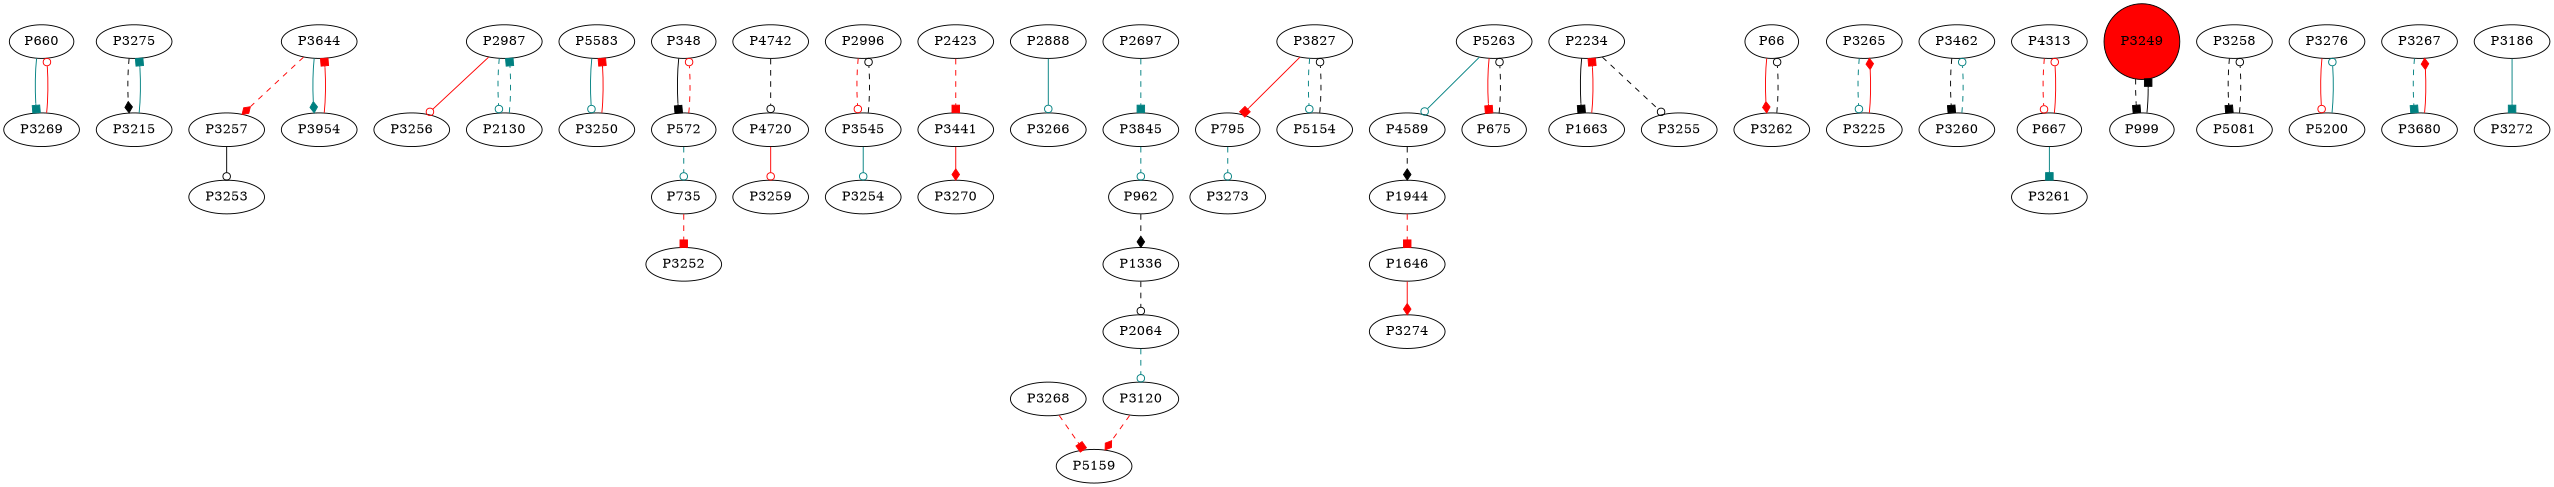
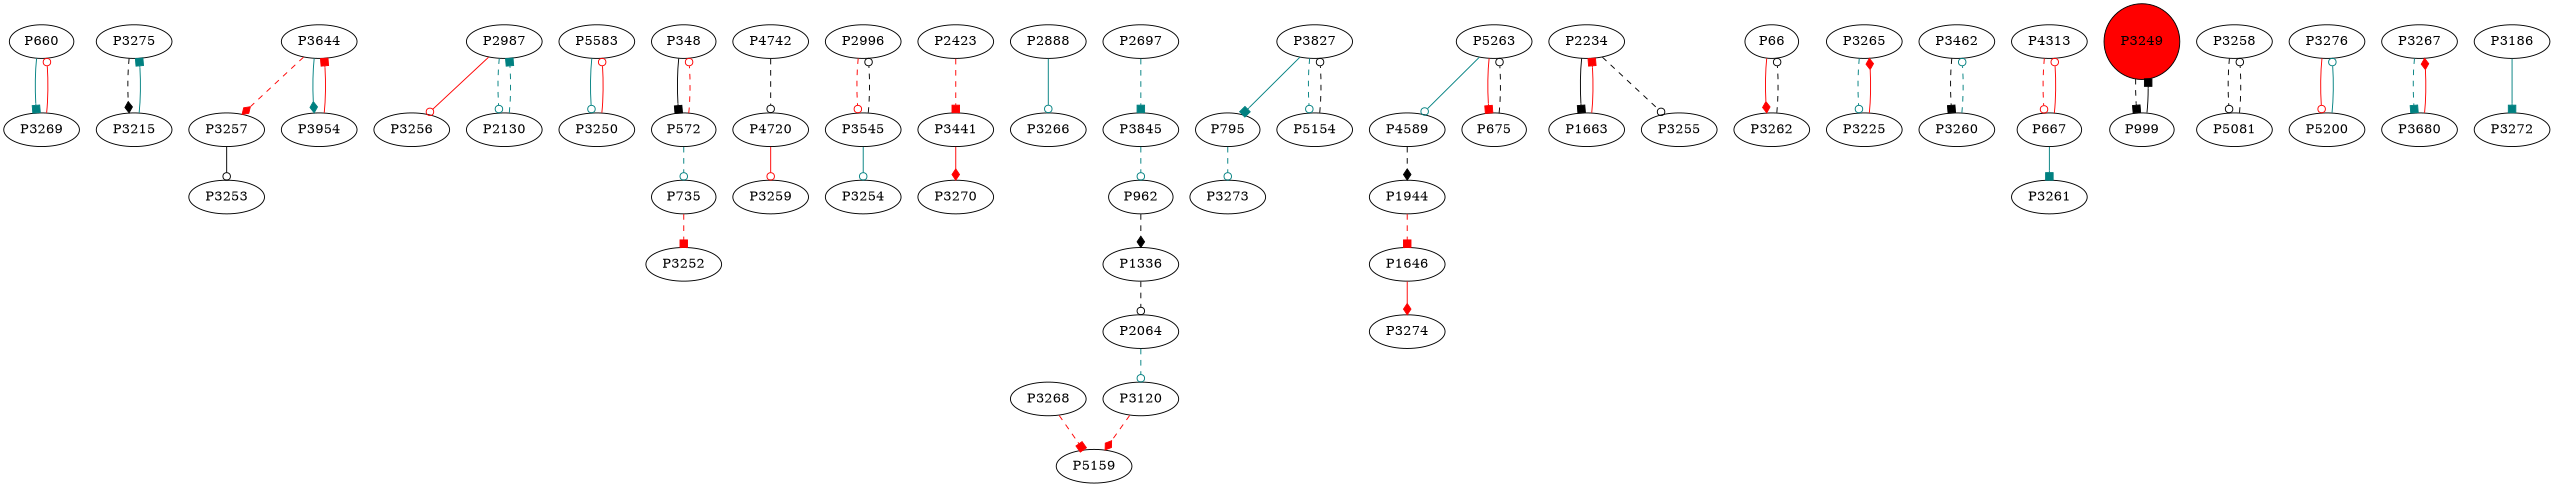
(1275, 82) -> (1275, 82)
(2228, 82) -> (2228, 82)
(603, 89) -> (603, 89)
